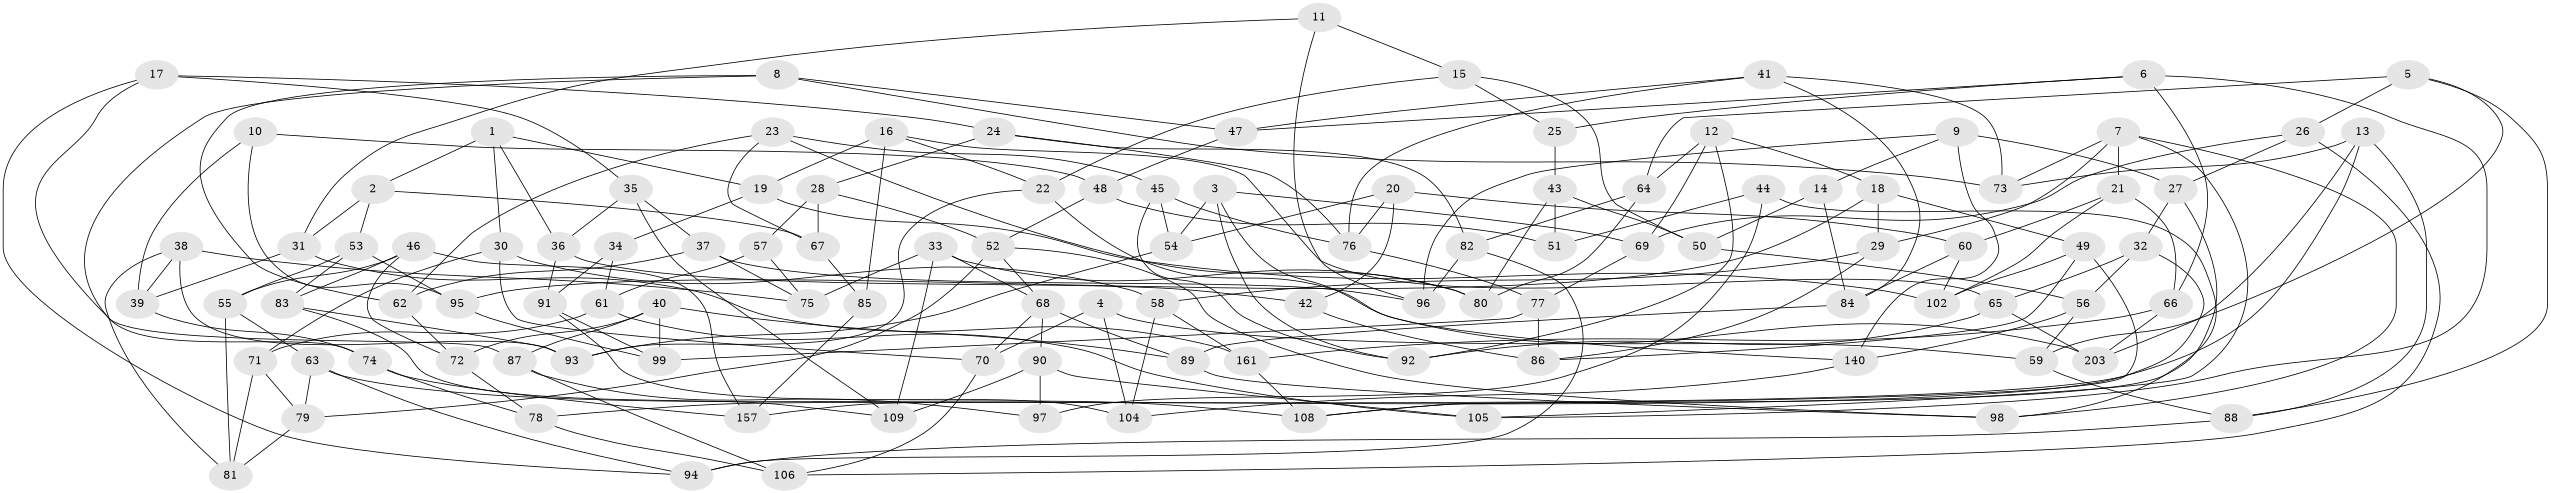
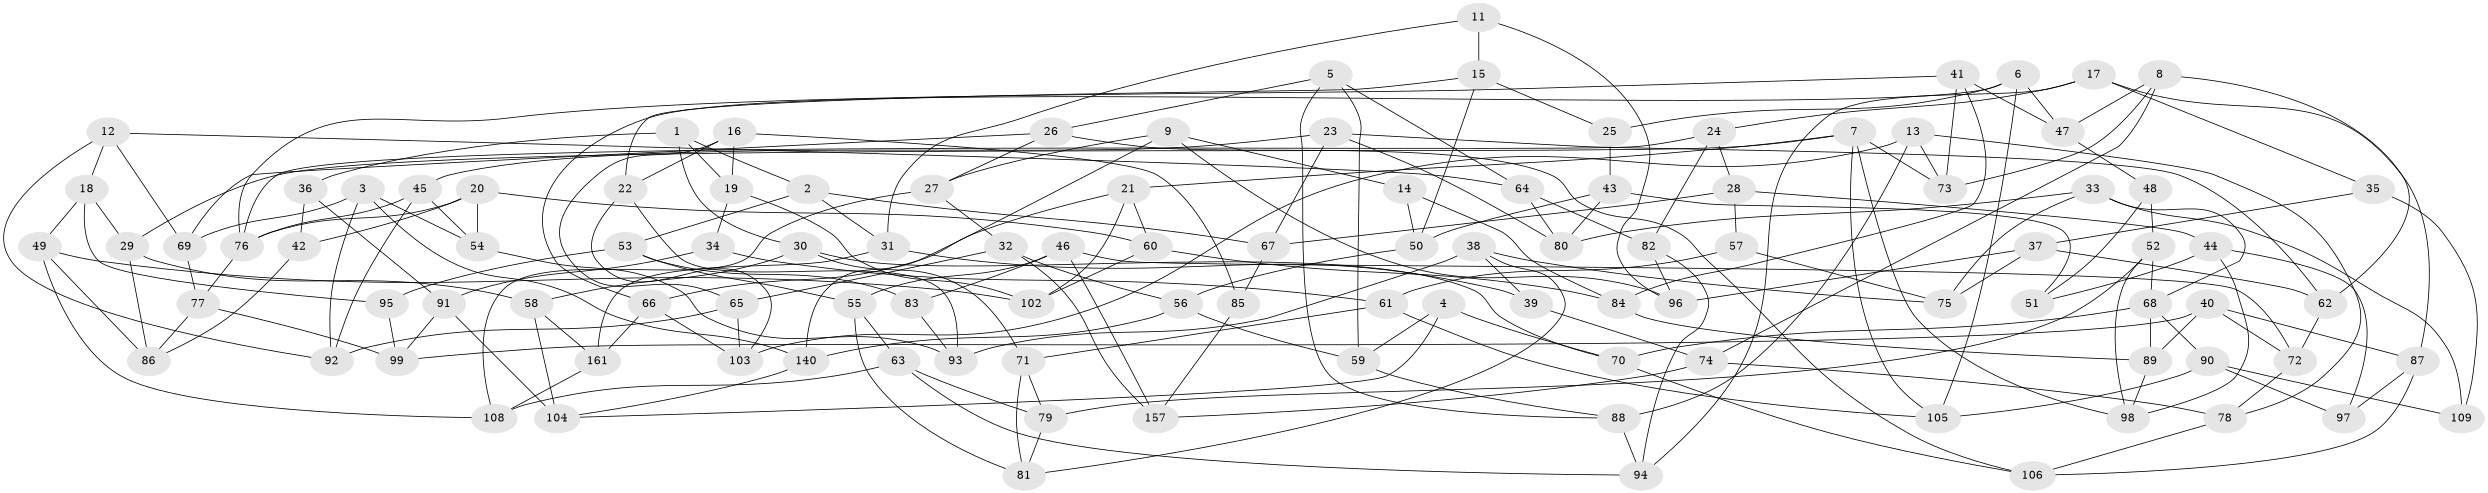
(255, 132) -> none
(908, 214) -> (2020, 213)
(595, 218) -> none
(2095, 361) -> (740, 361)
(431, 376) -> none
